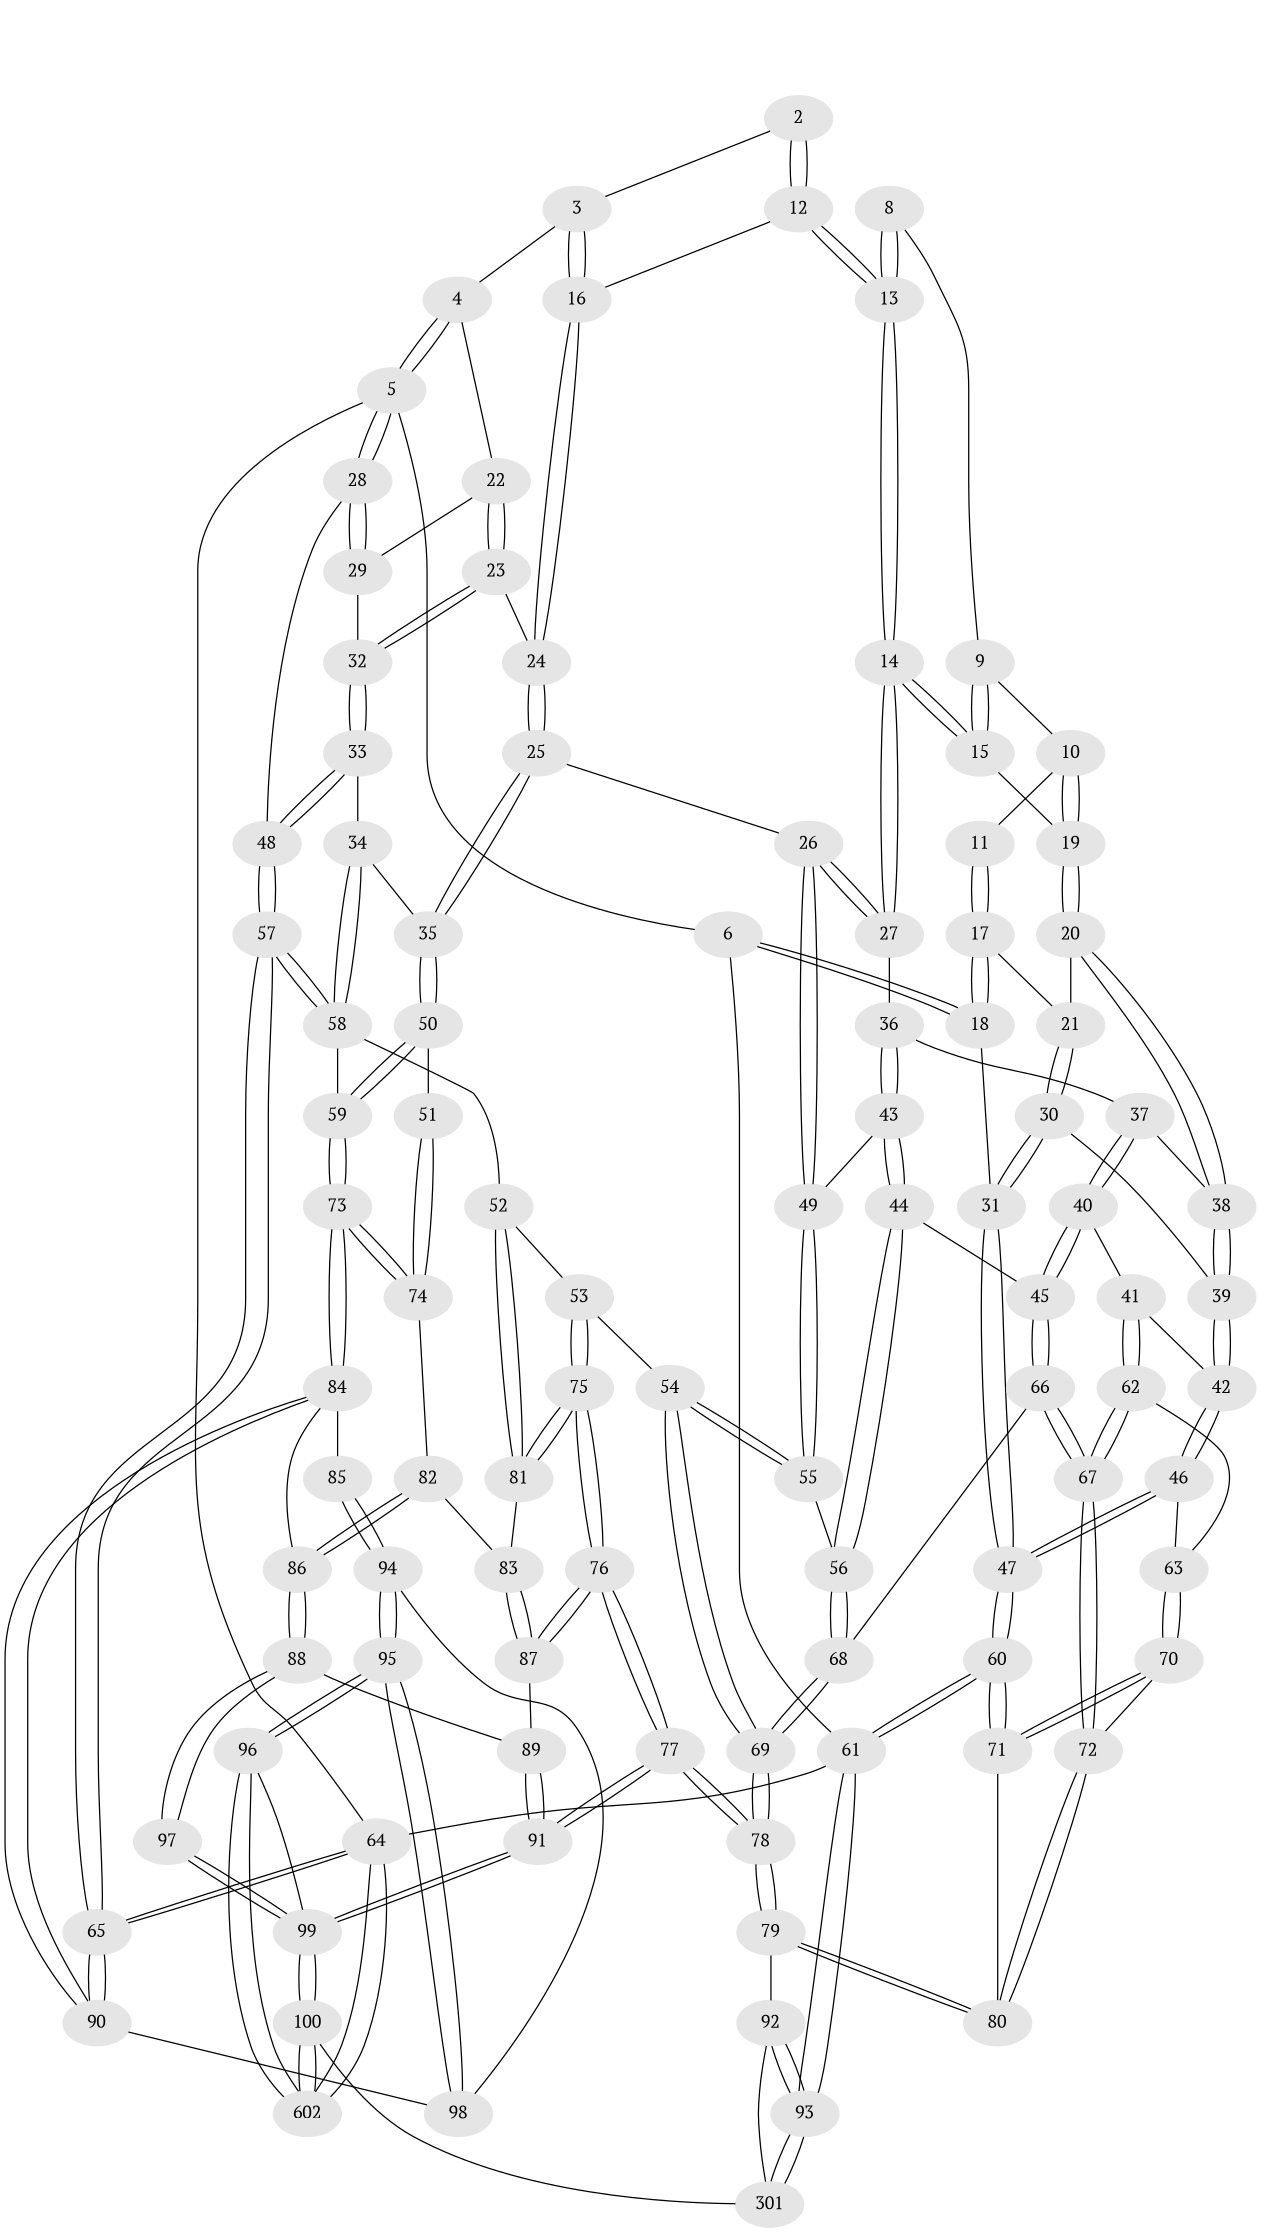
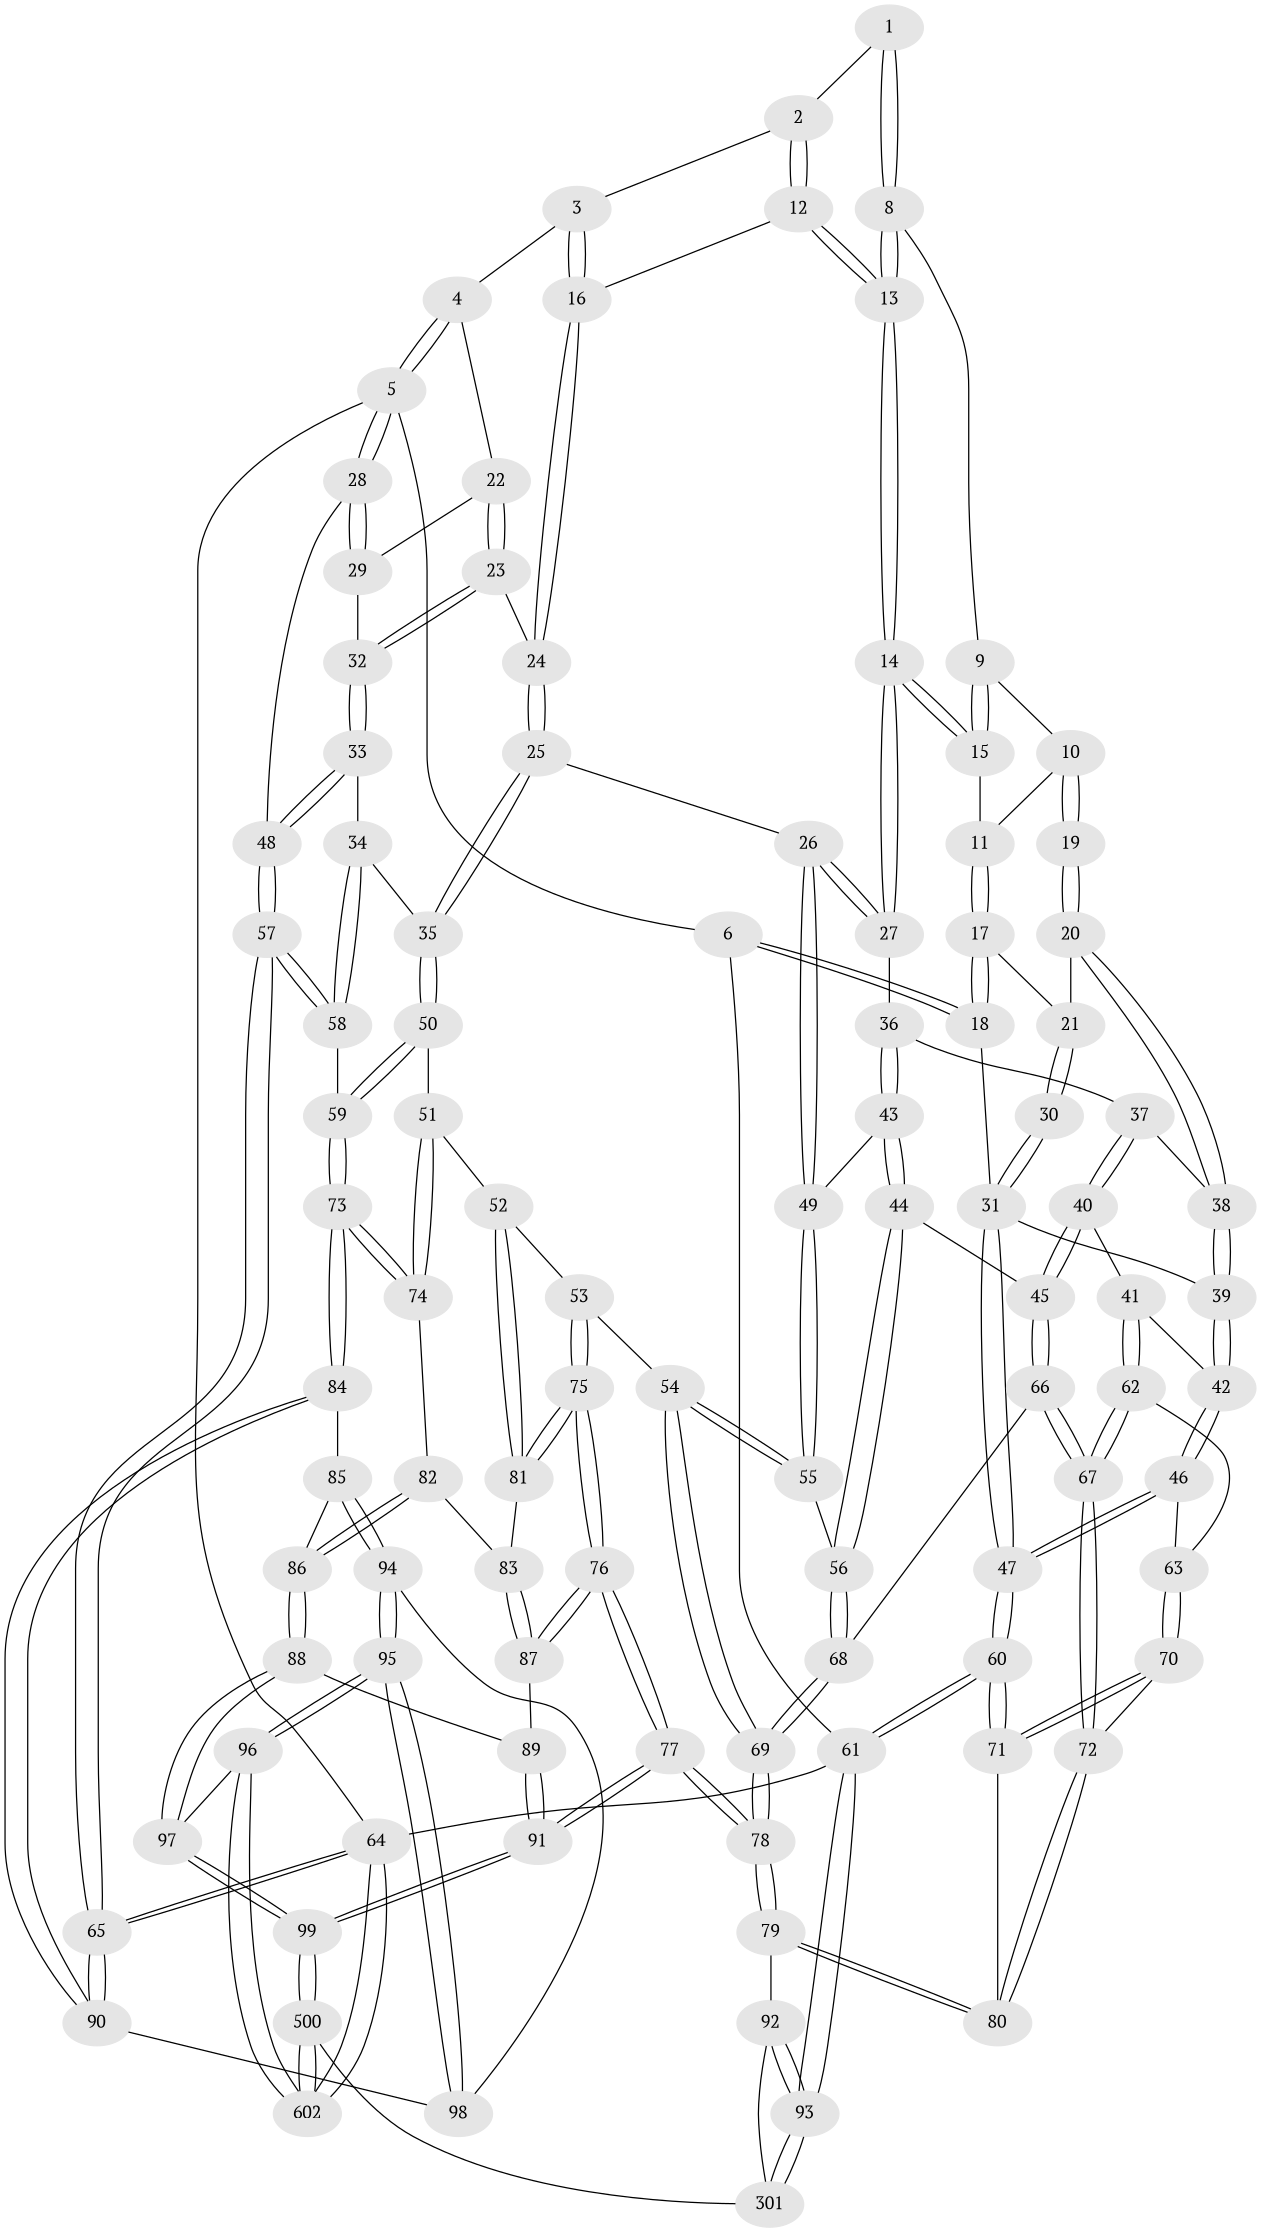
none -> (889, 28)
(1020, 793) -> (980, 799)
(462, 1087) -> (464, 1161)
(1144, 1201) -> (1093, 1248)
(289, 1474) -> (317, 1524)
(284, 1840) -> (208, 1796)
(307, 2023) -> (307, 2023)
